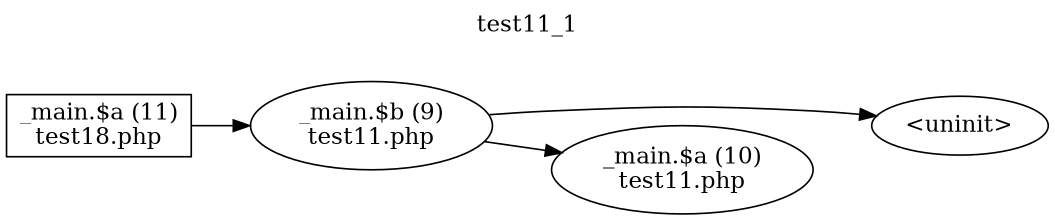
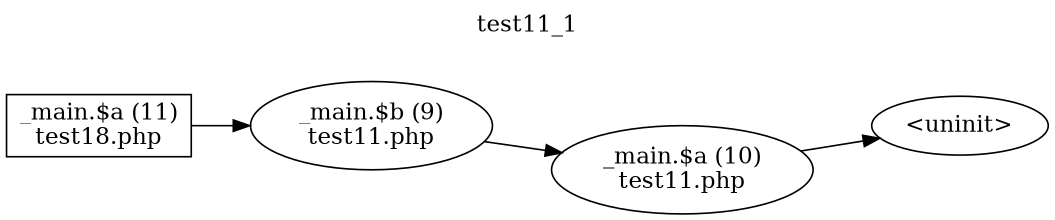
(674, 107) -> (832, 146)
